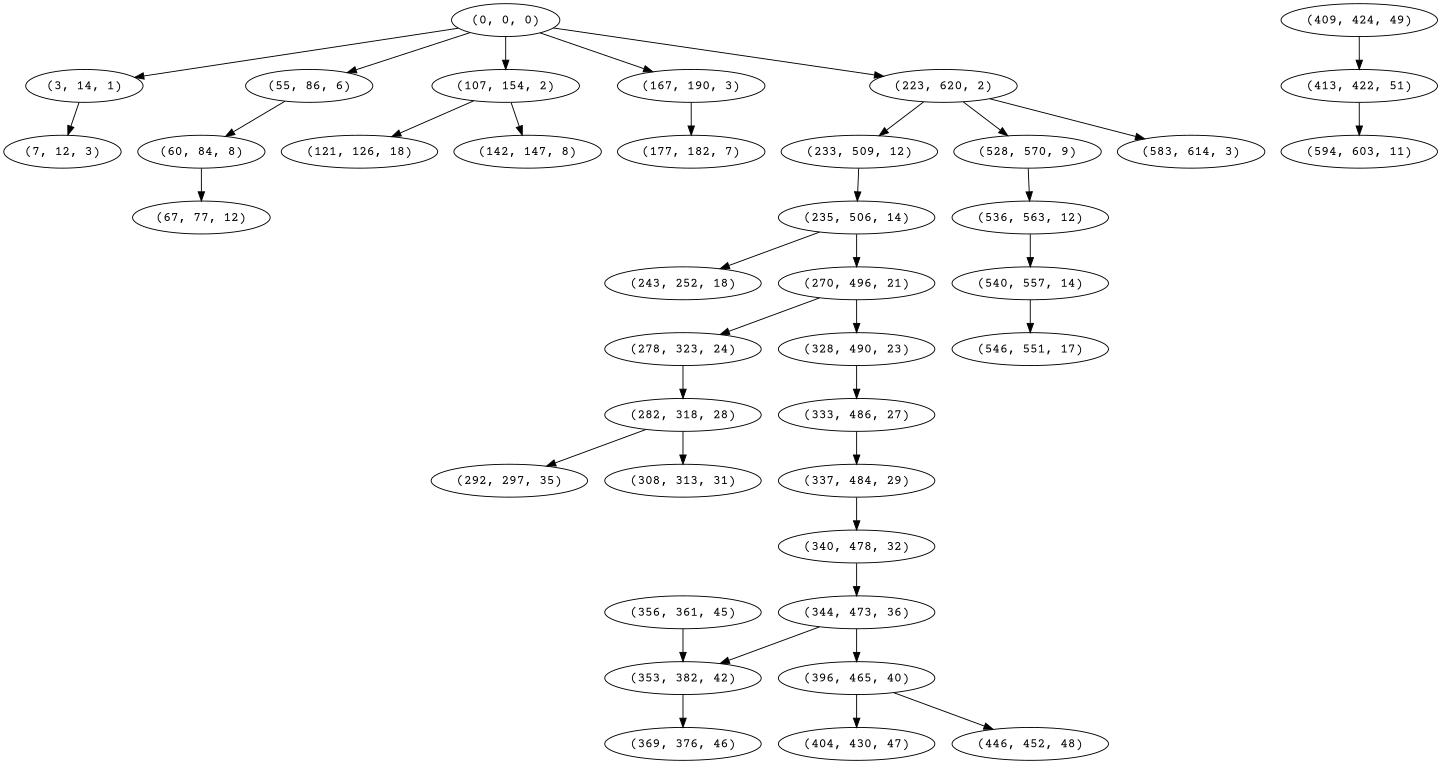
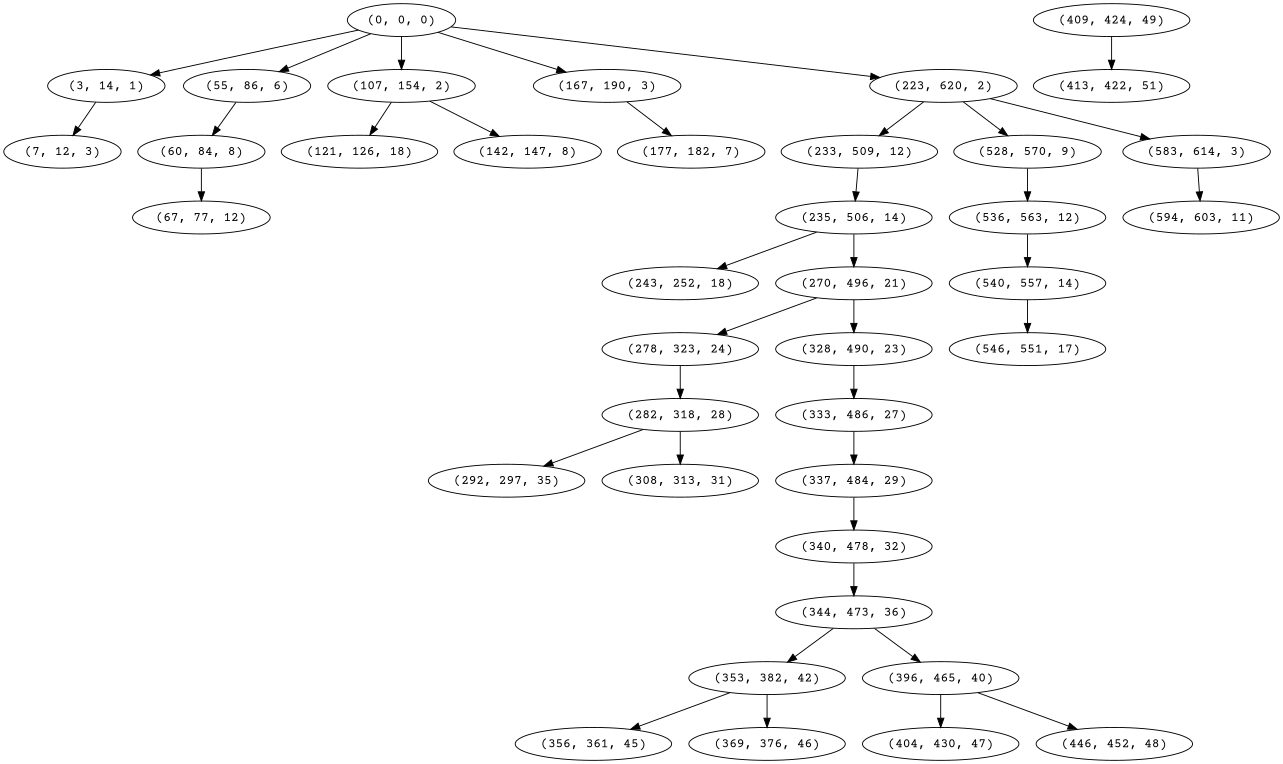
(1359, 114) -> (1199, 180)
(683, 641) -> (685, 709)
